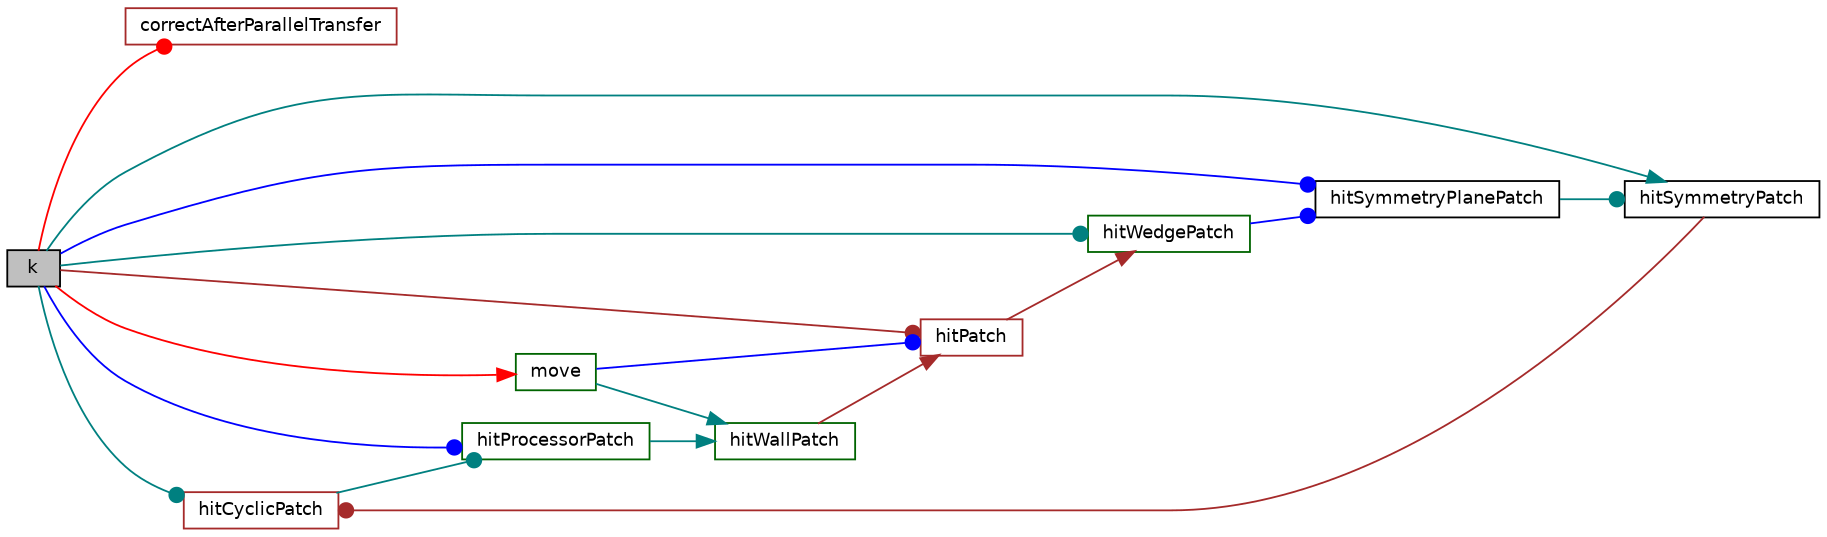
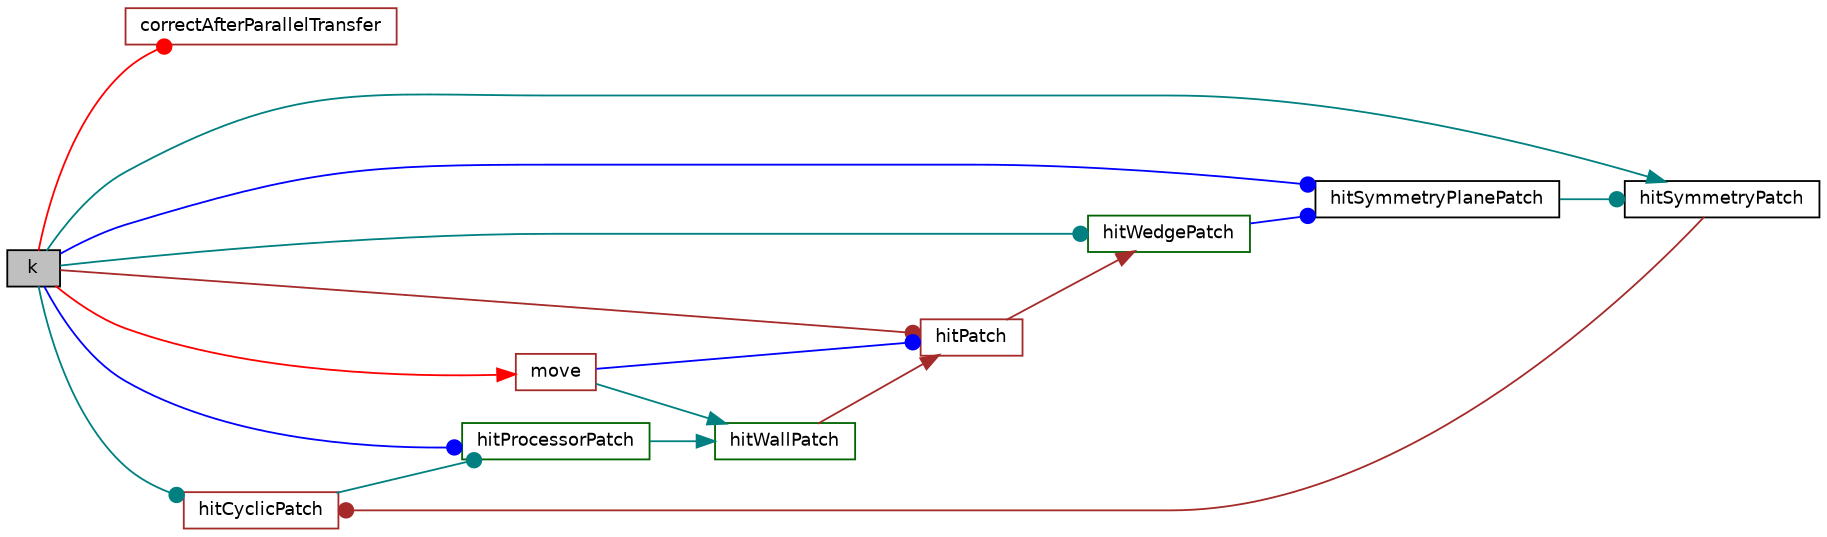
(556, 372) -> (556, 372)
